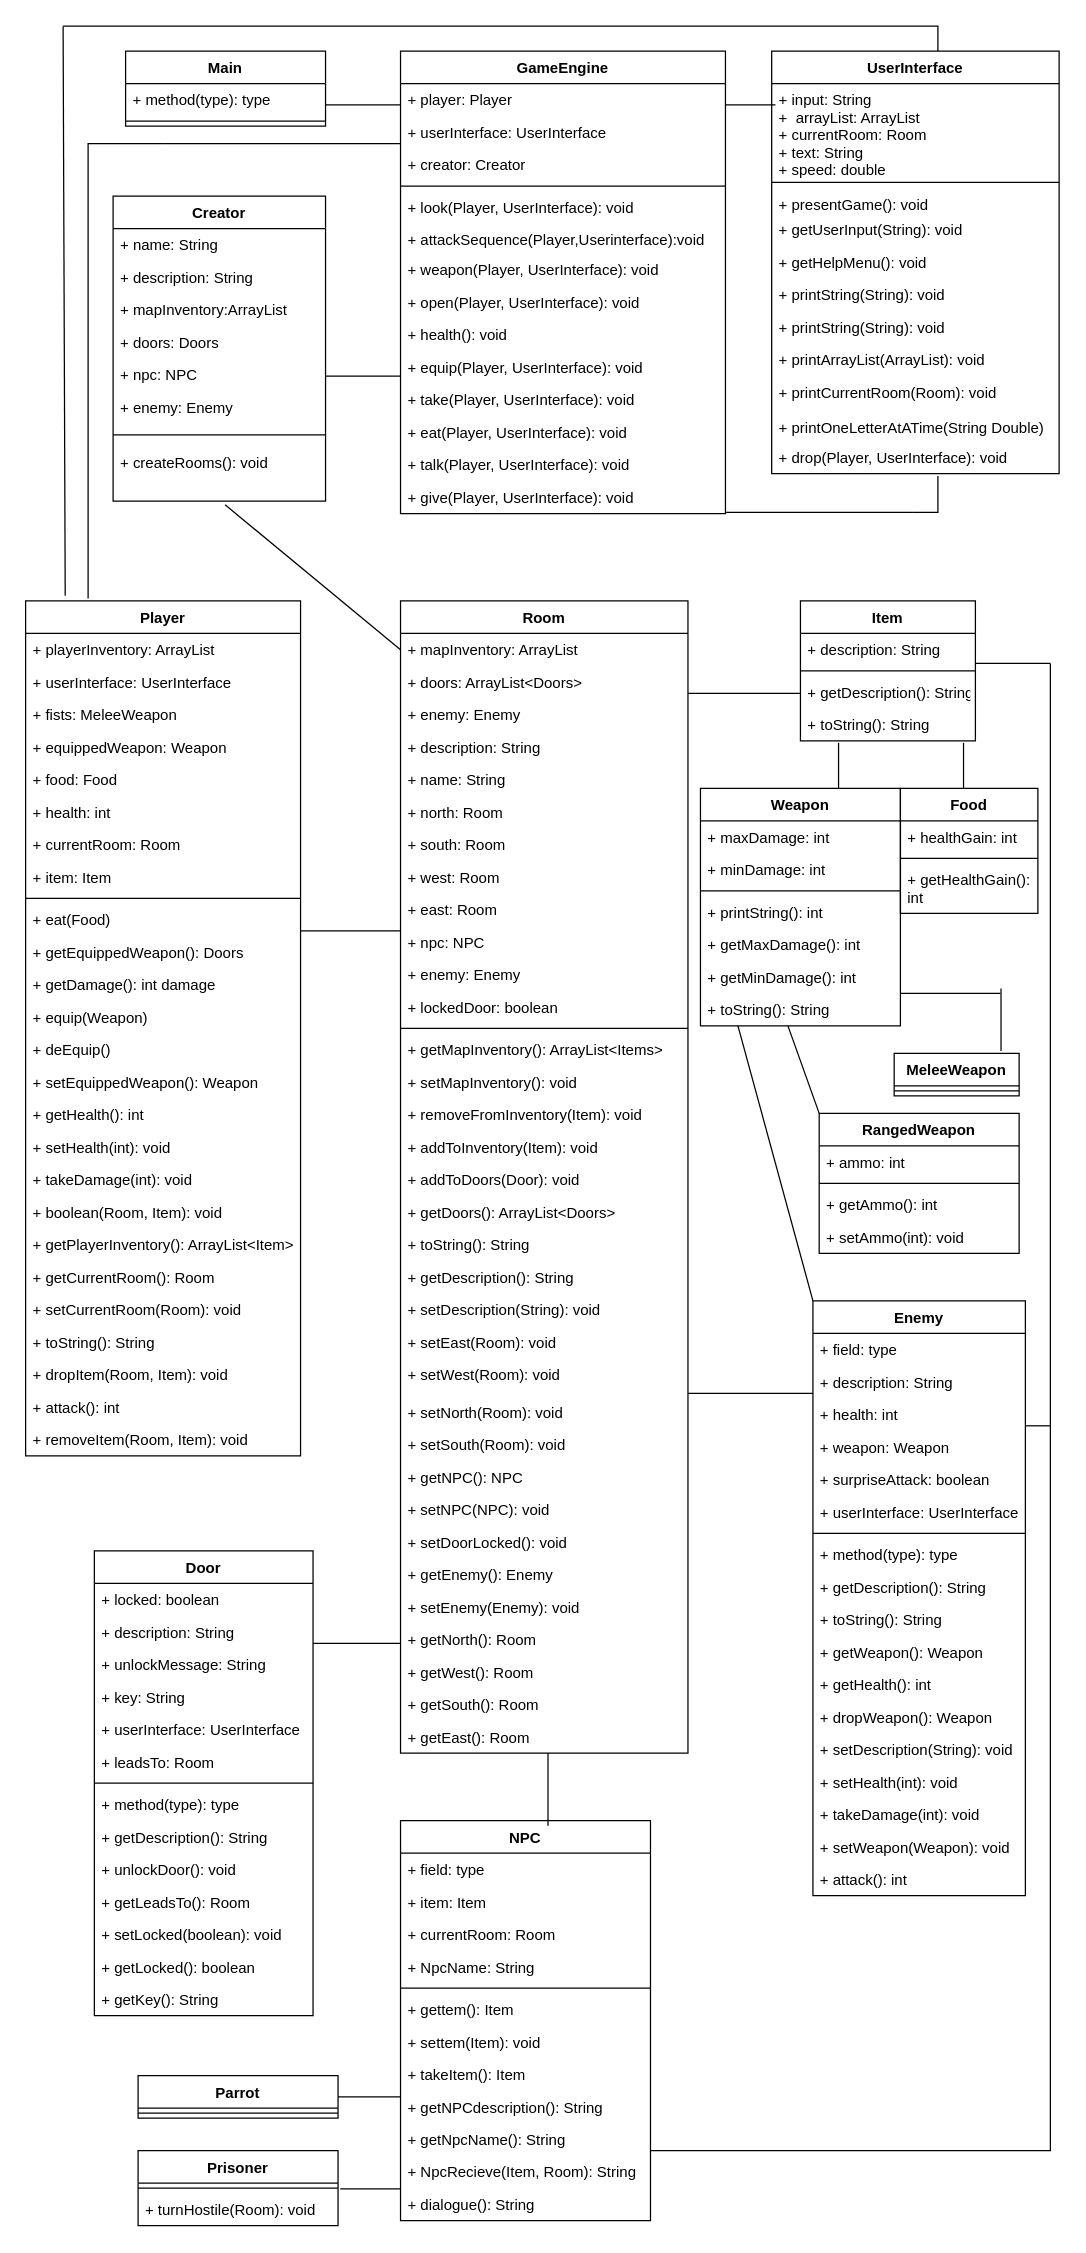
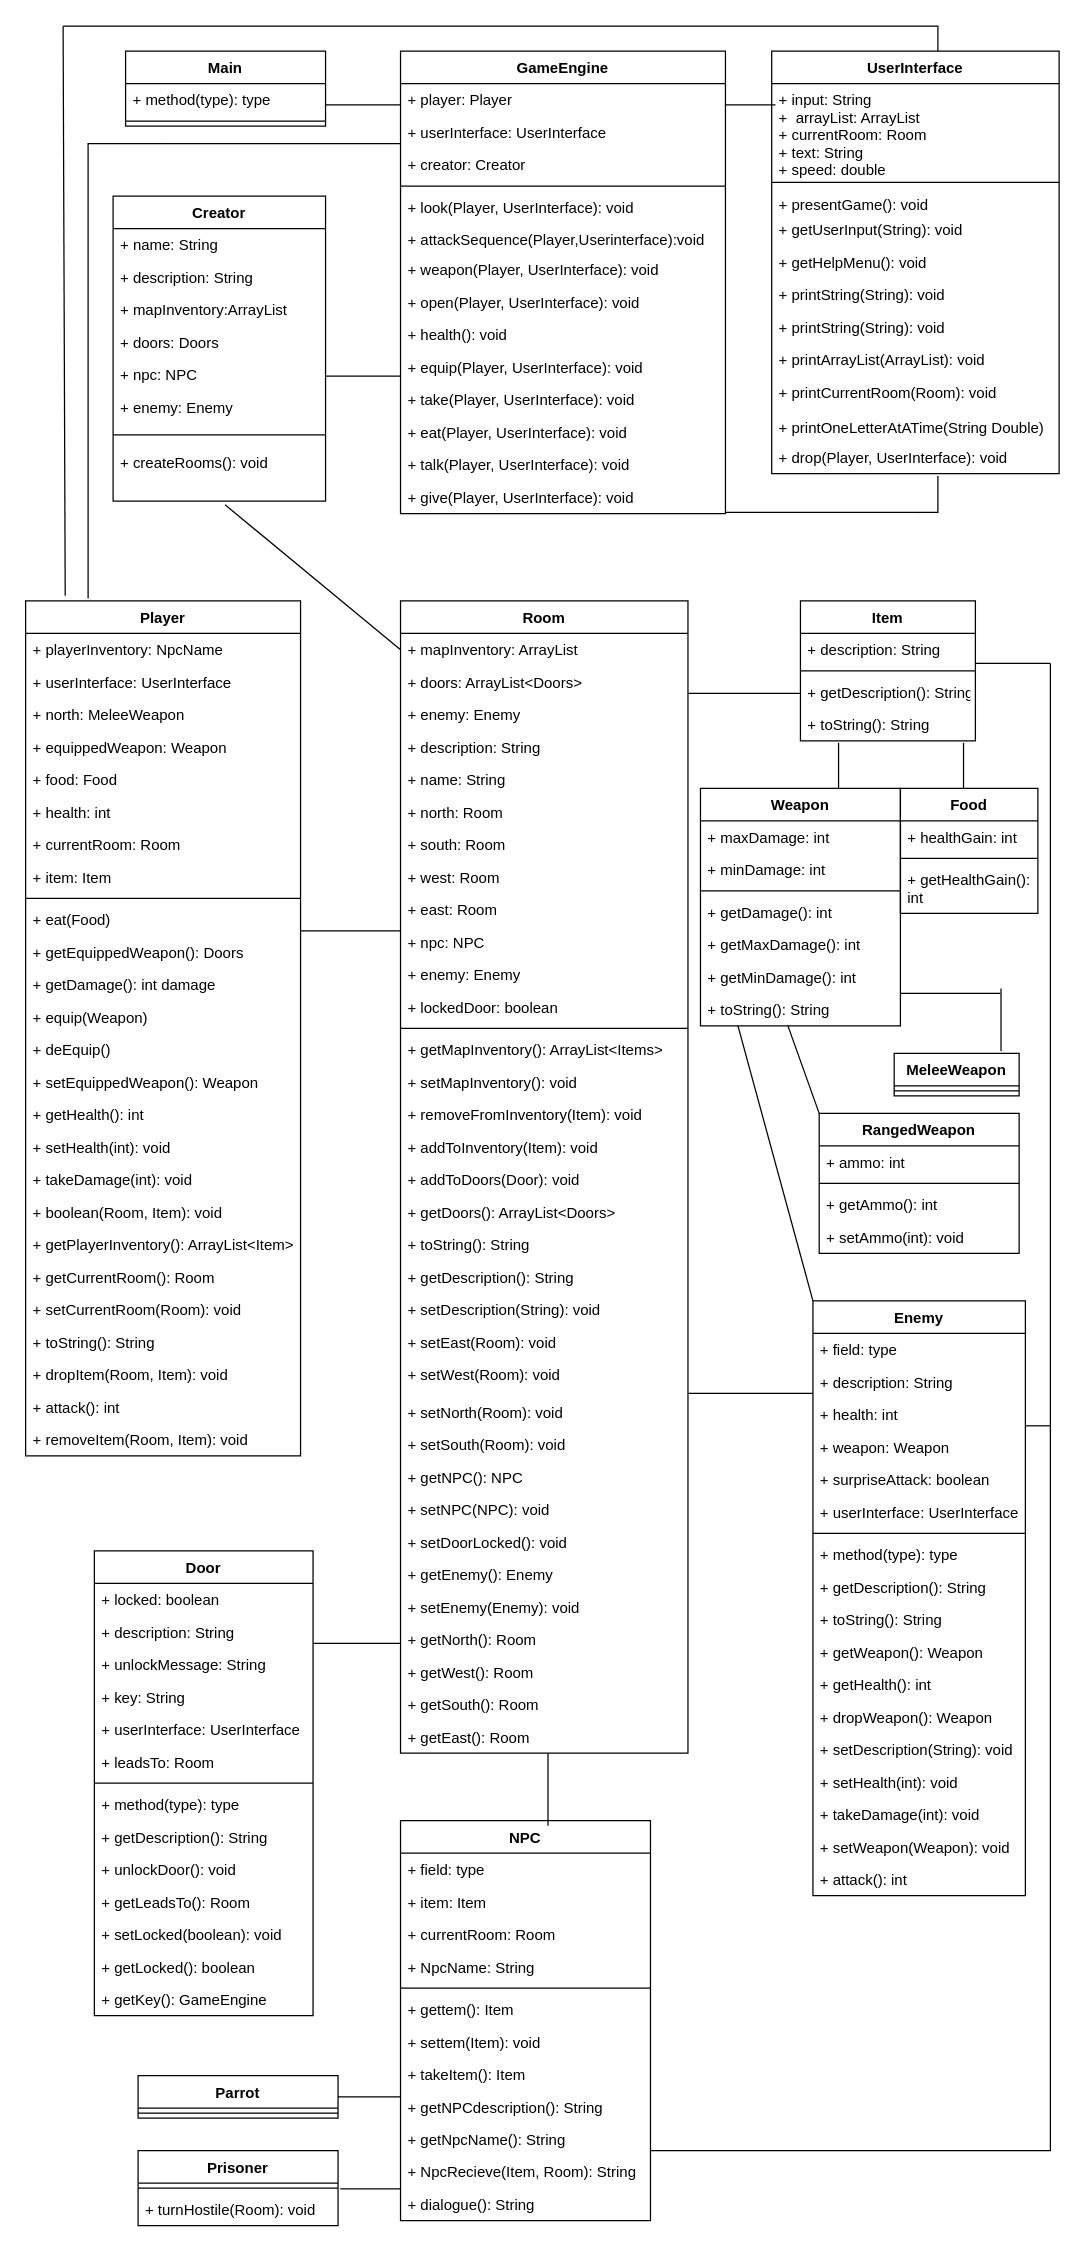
(140, 650) -> (134, 650)
(107, 715) -> (109, 715)
(780, 913) -> (775, 913)
(169, 2000) -> (186, 2000)
